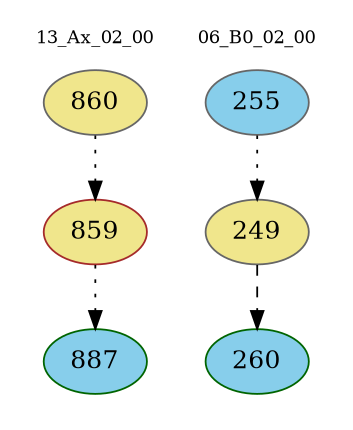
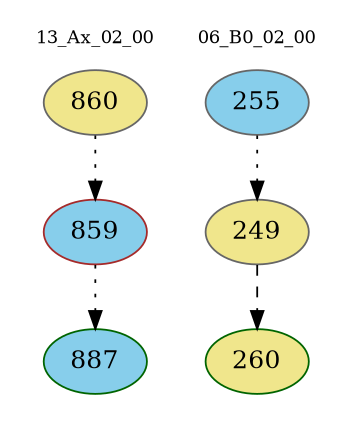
(95, 232) -> (95, 232)
(257, 362) -> (257, 362)
